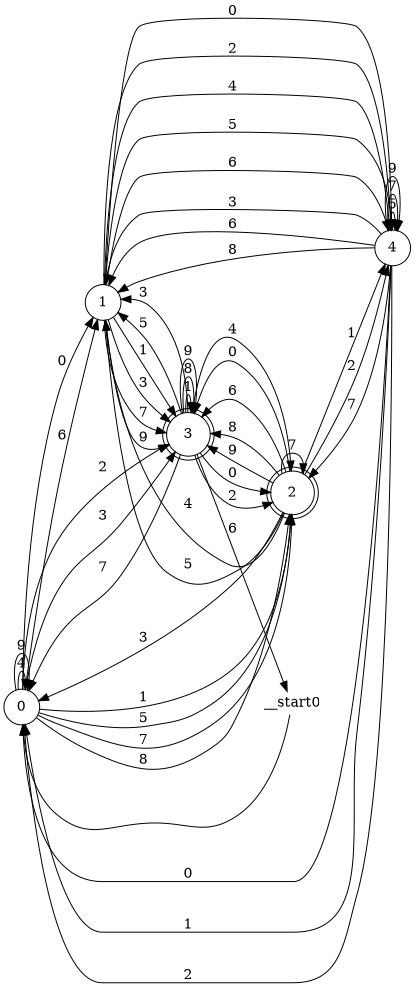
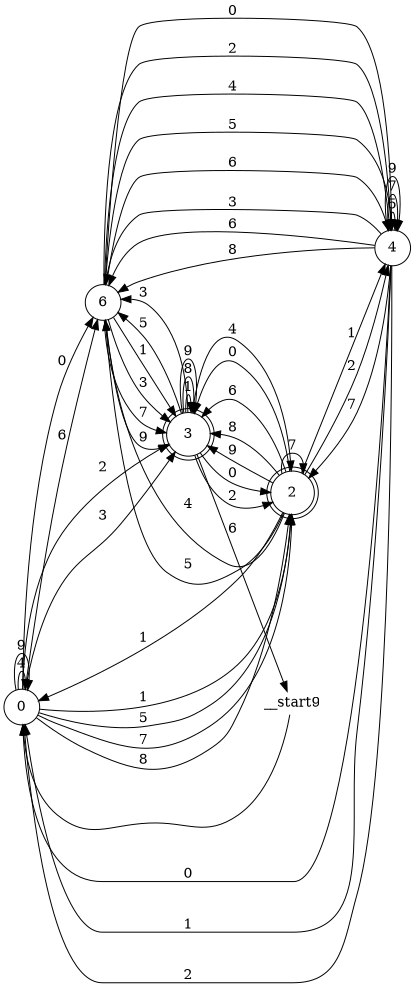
(103, 302) -> (103, 302)
(119, 577) -> none
(144, 638) -> (144, 638)
(293, 703) -> (293, 703)
